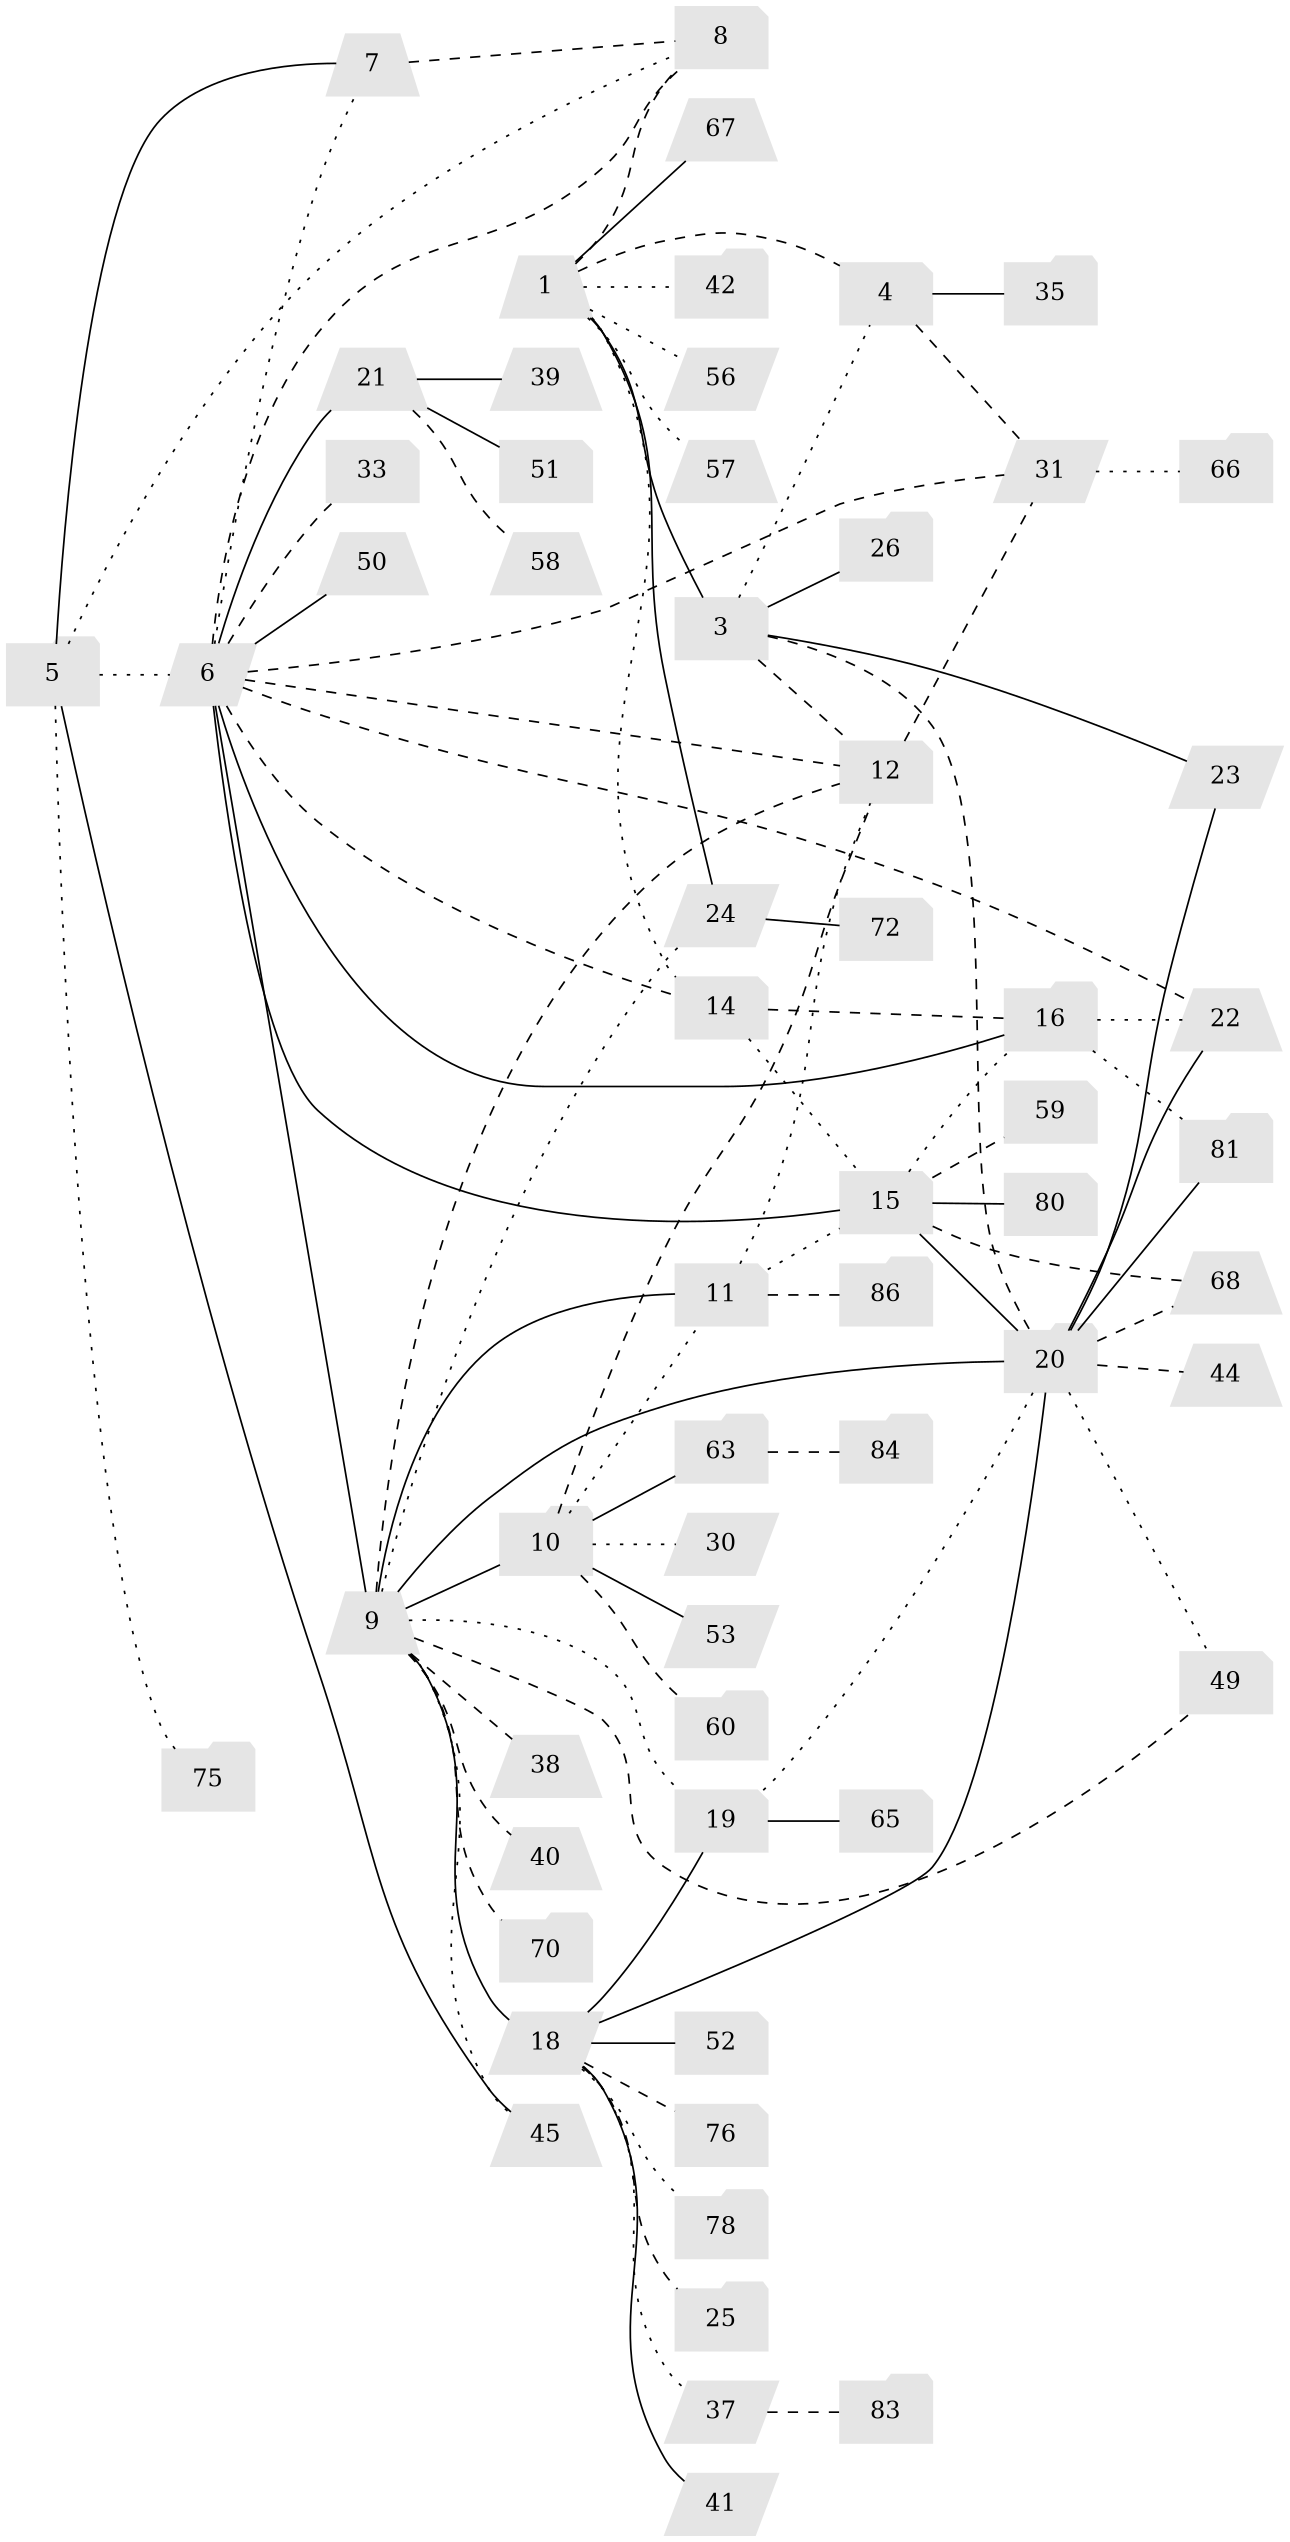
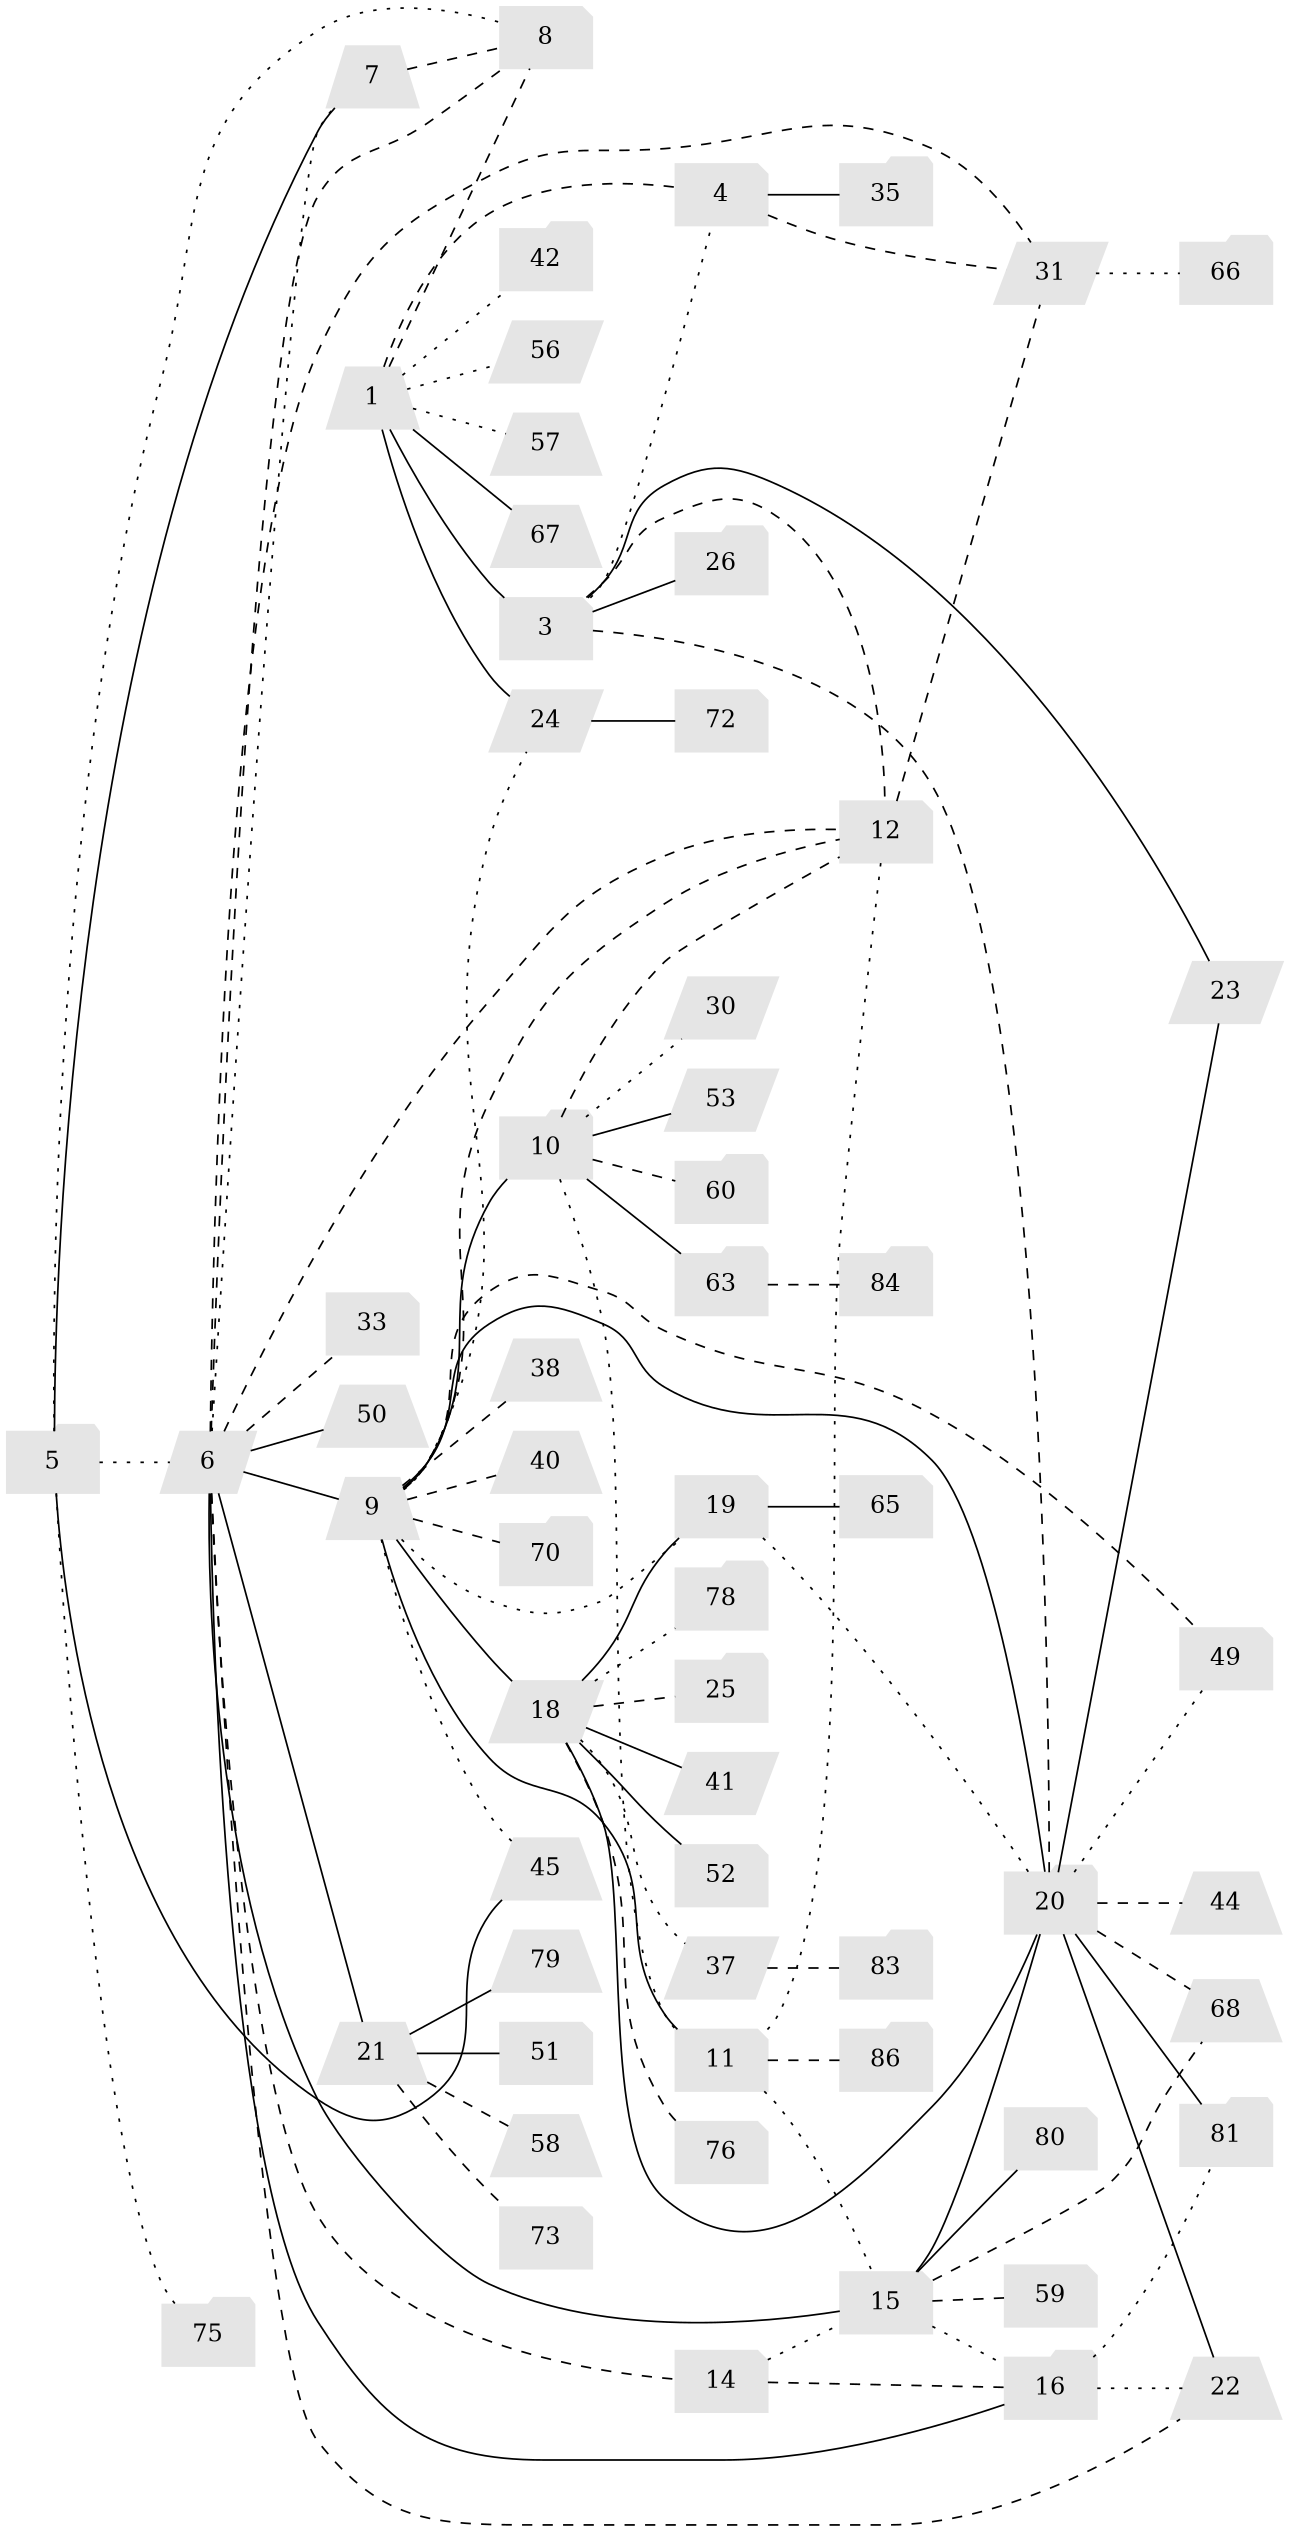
(546, 379) -> (546, 1961)
(634, 647) -> none
none -> (546, 2238)
